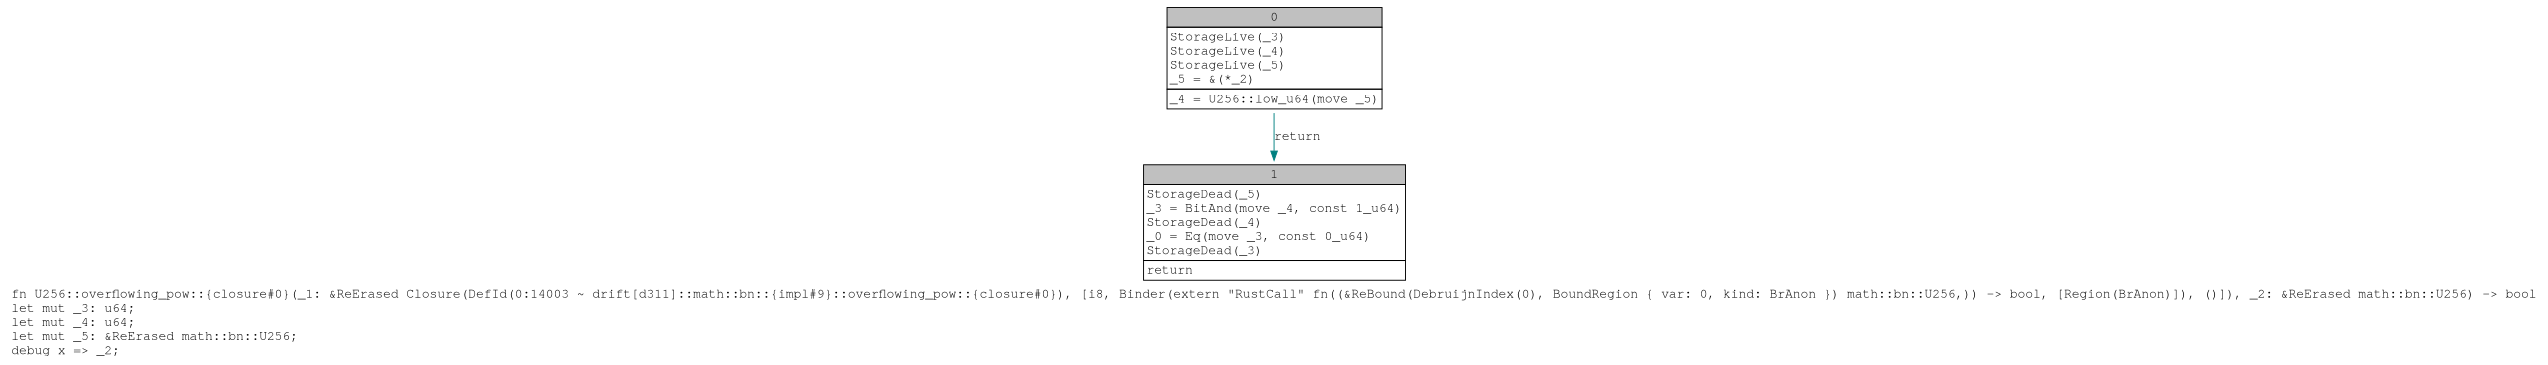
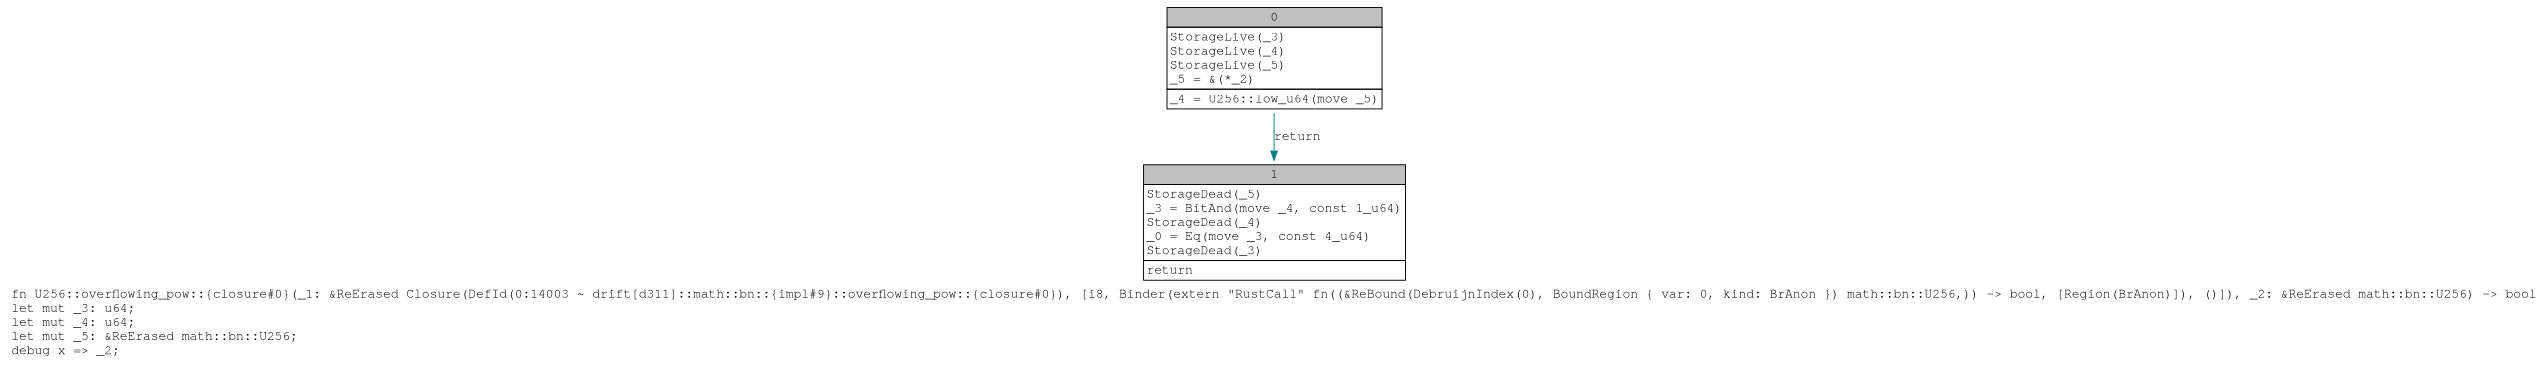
(1259, 236) -> (1259, 236)
